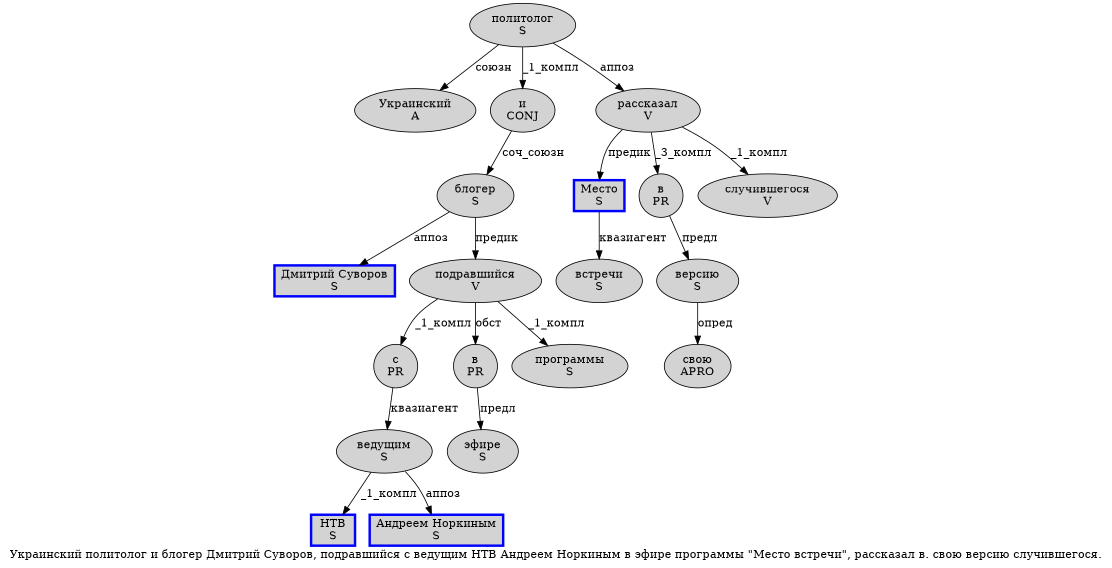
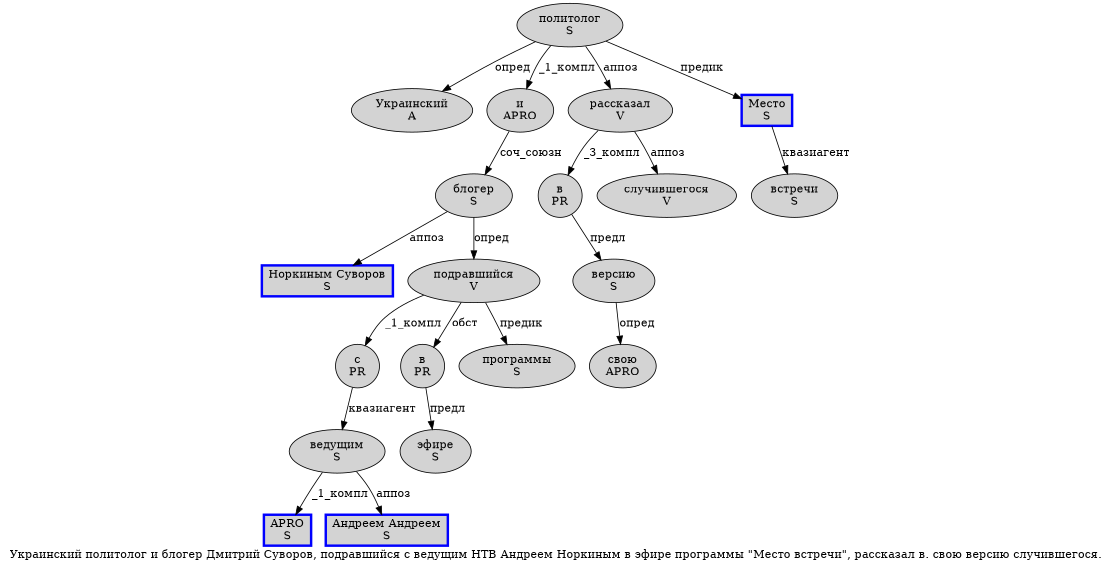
(494, 68) -> (513, 68)
(523, 110) -> (520, 110)
(607, 149) -> (670, 68)
(760, 153) -> (668, 153)
(497, 238) -> (491, 238)
(335, 281) -> (327, 281)
(557, 323) -> (521, 323)
(333, 530) -> (288, 530)
(436, 530) -> (387, 530)
